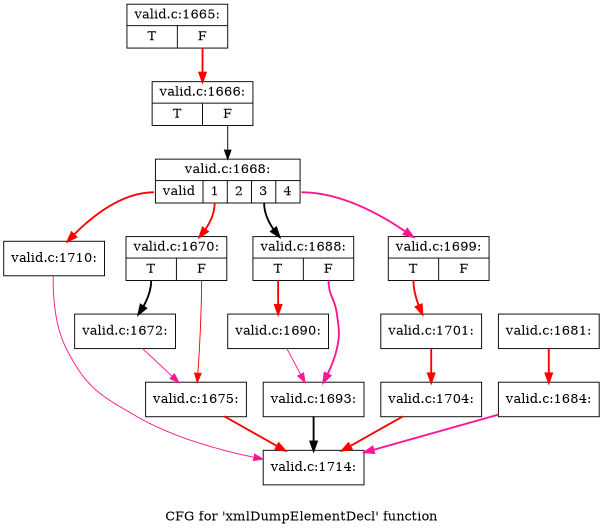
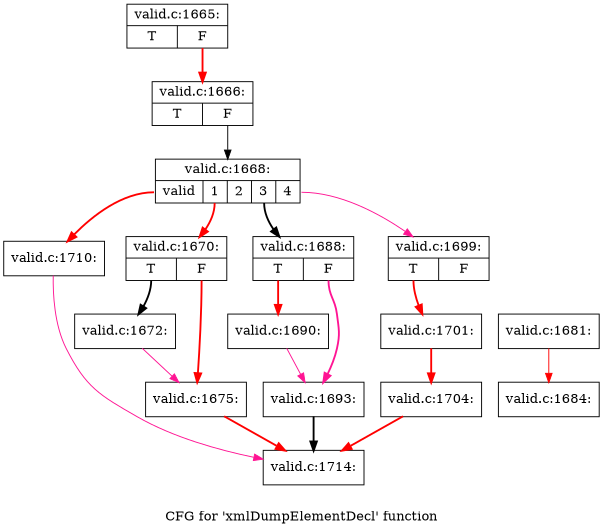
(356, 204) -> (356, 204)
(200, 327) -> (200, 327)
(549, 361) -> (549, 361)
(436, 432) -> none
